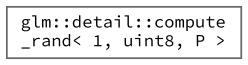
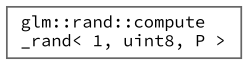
(124, 33) -> (124, 33)
